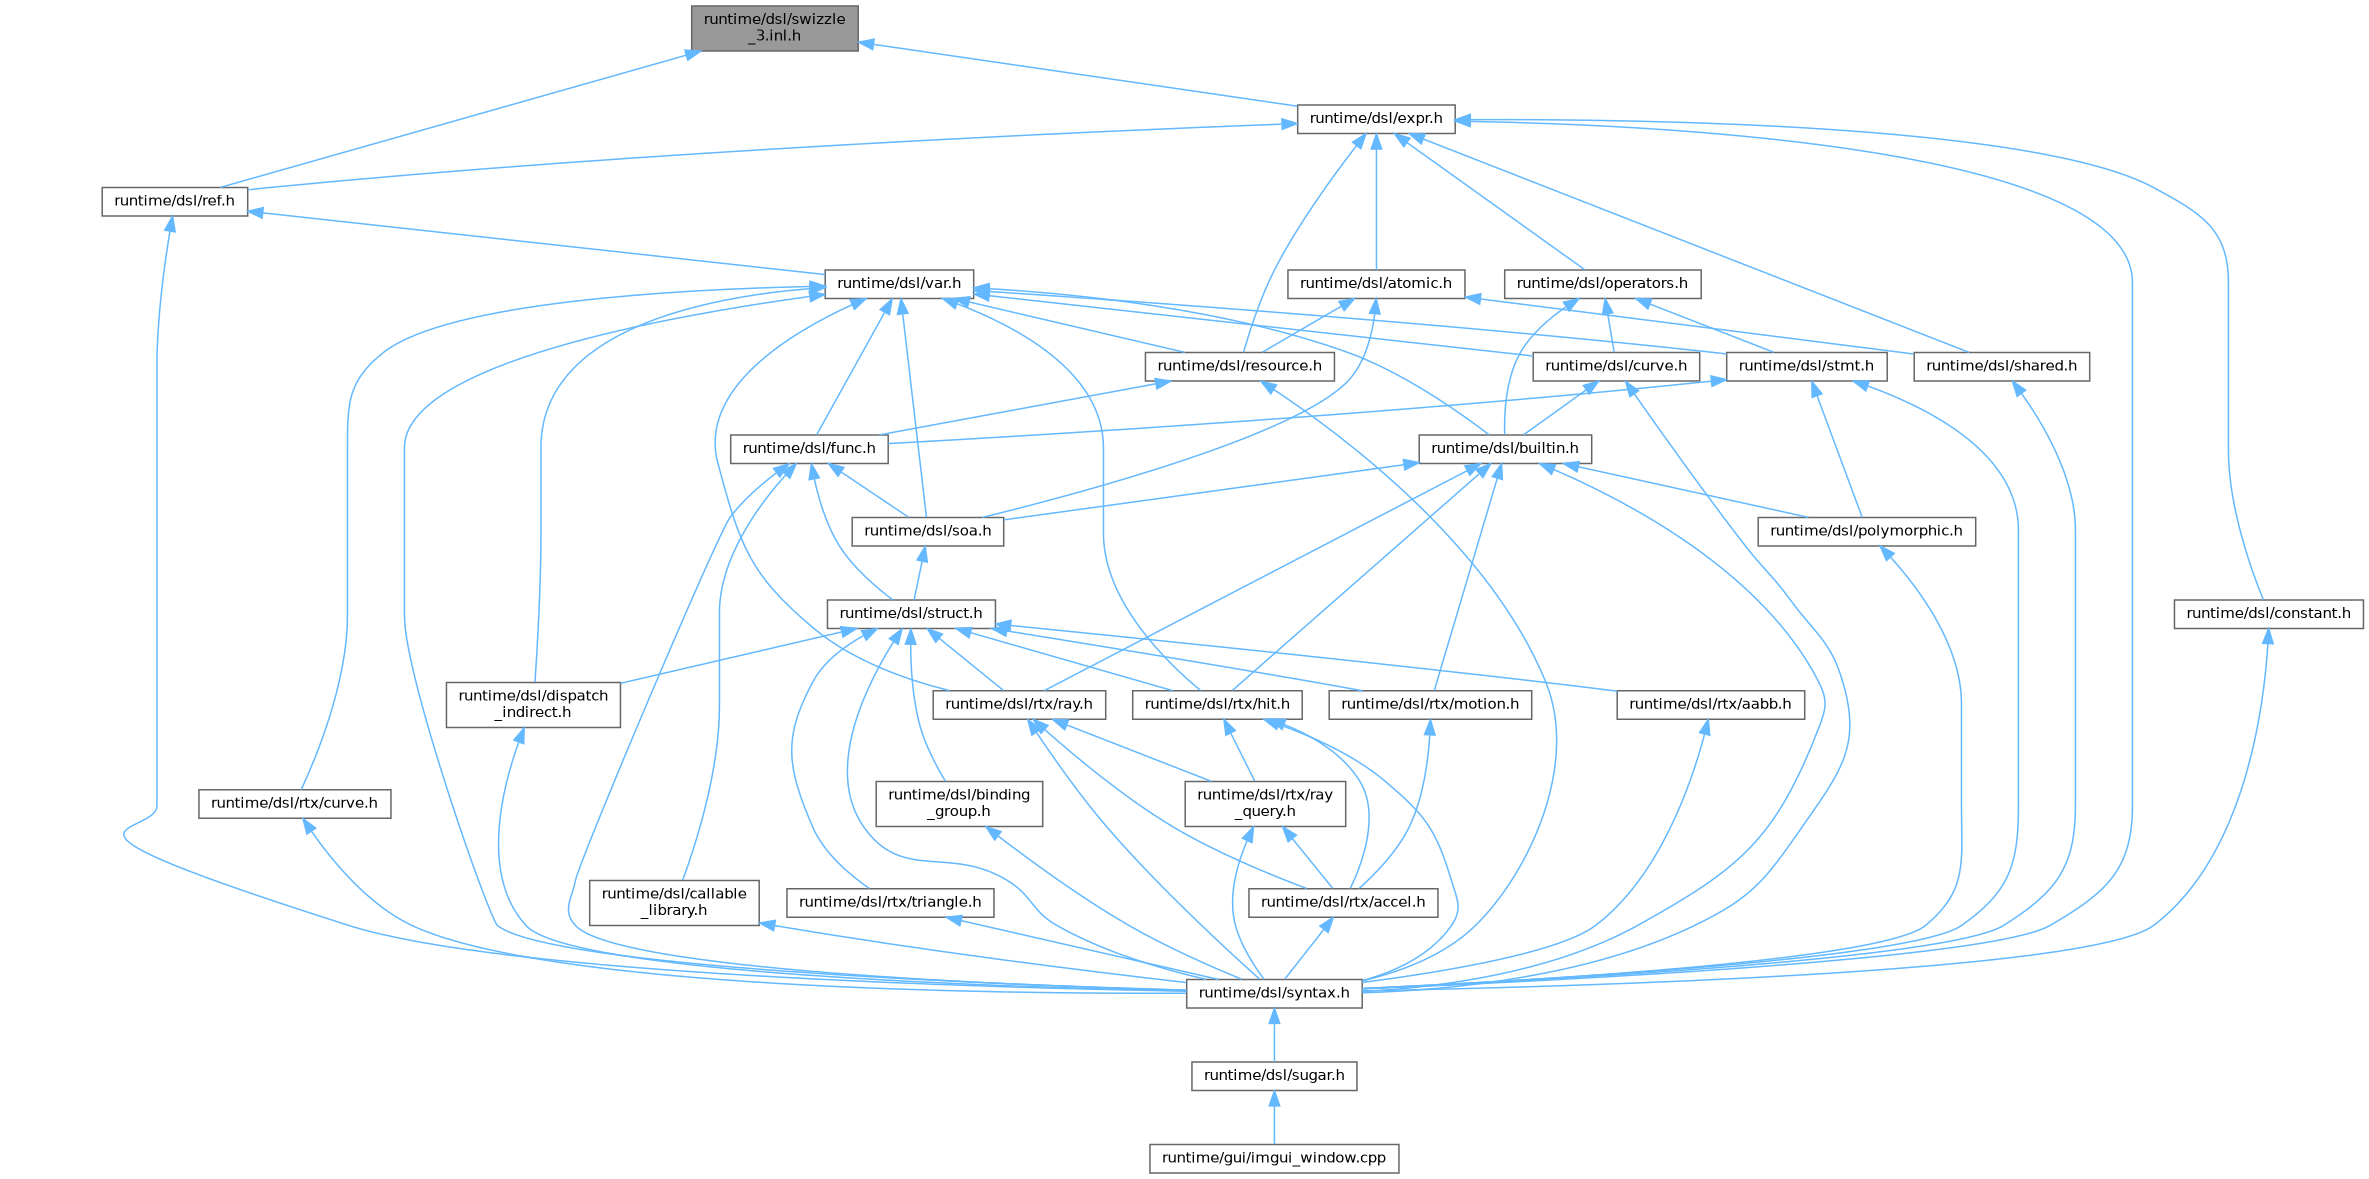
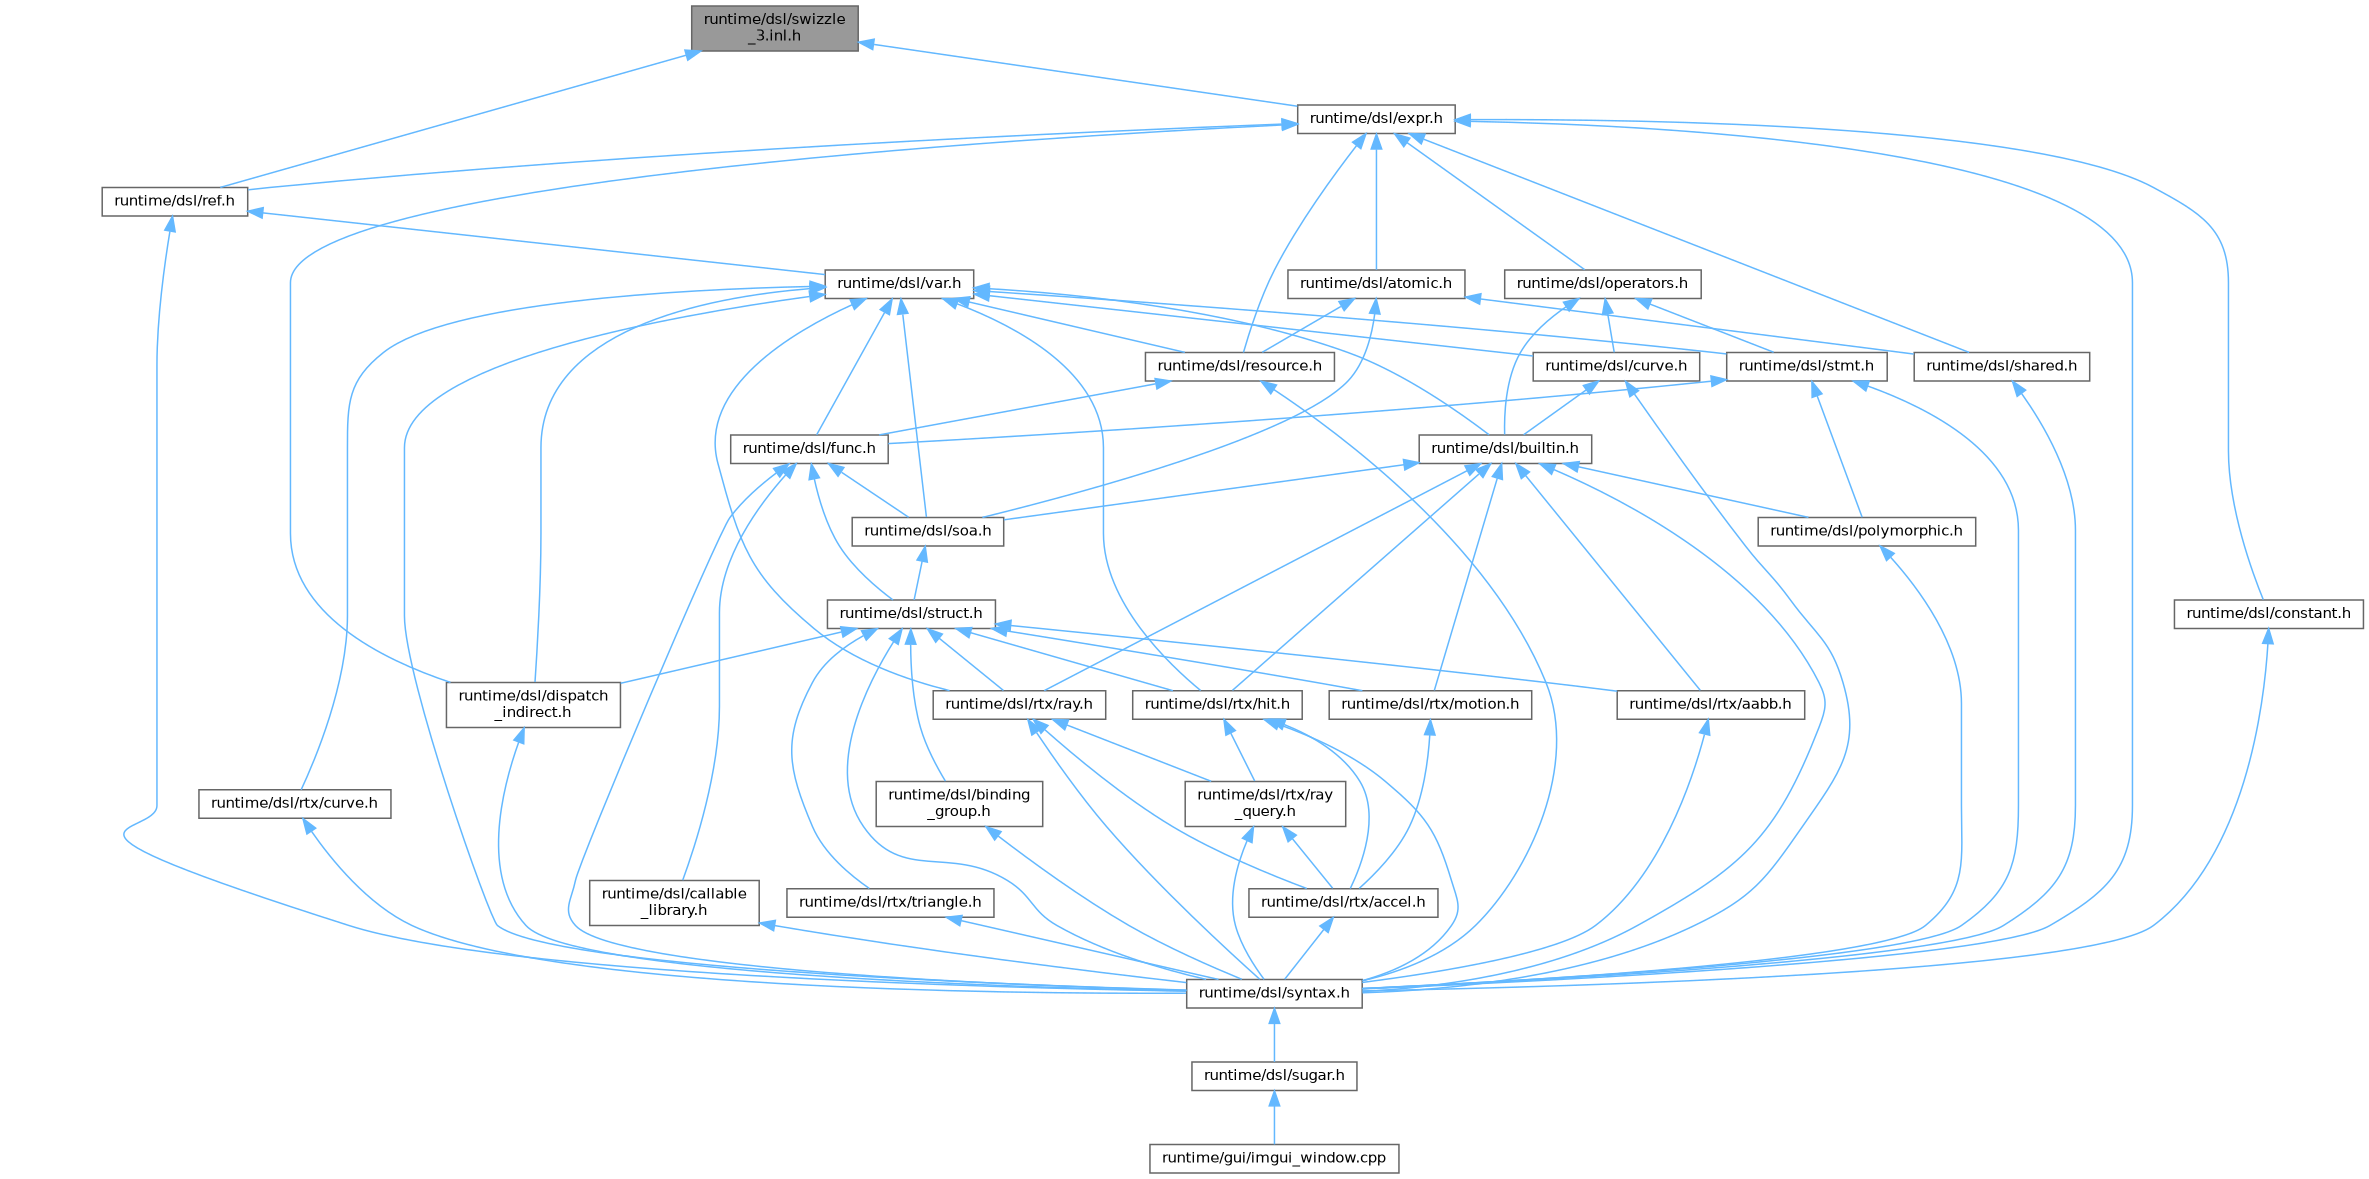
none -> (535, 192)
none -> (1613, 583)
